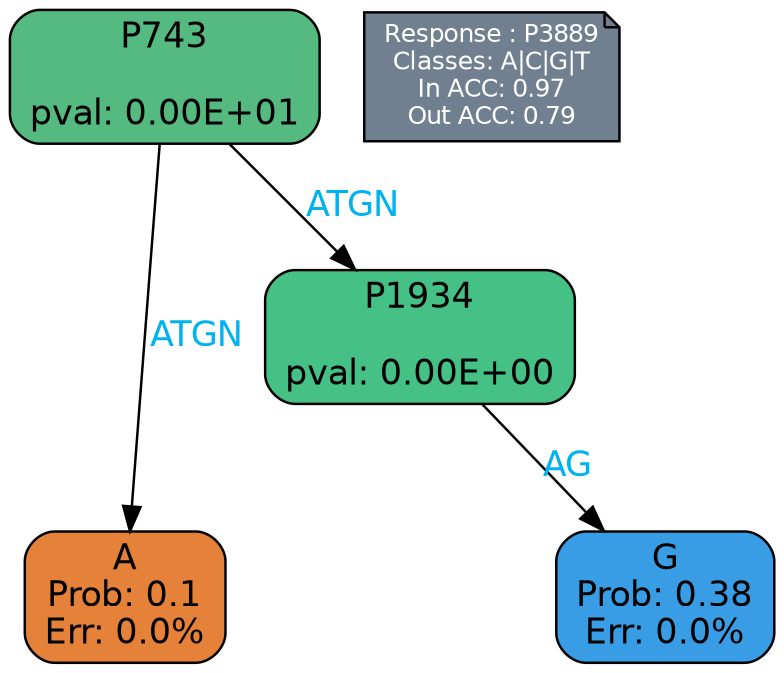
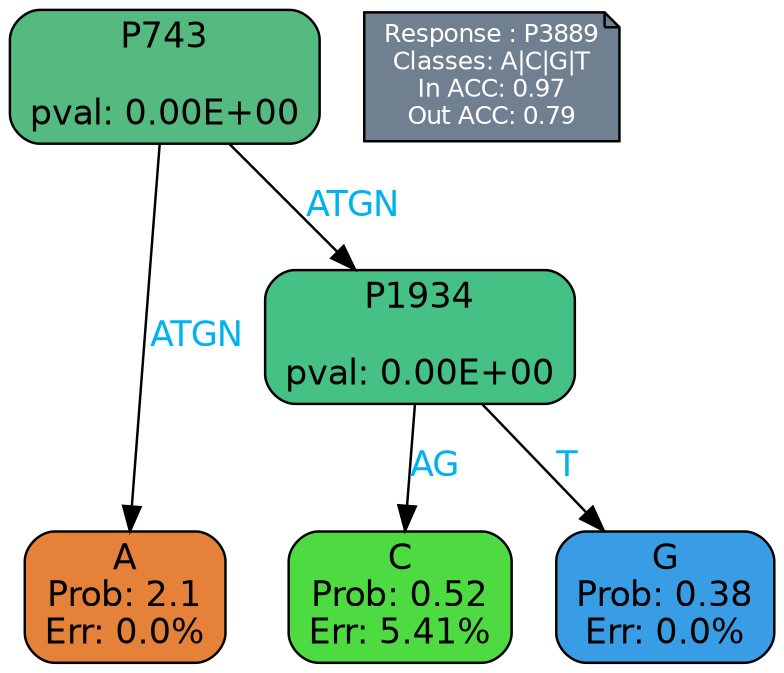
(165, 77) -> (165, 77)
(567, 467) -> (567, 467)
(125, 597) -> (125, 597)
none -> (400, 597)
